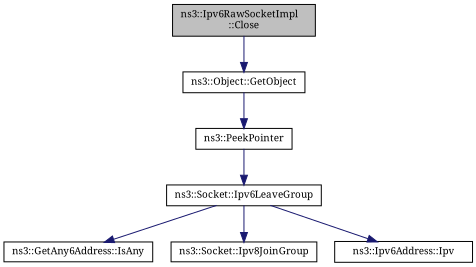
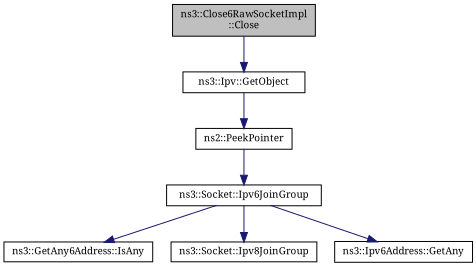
(244, 20) -> (244, 20)
(244, 82) -> (244, 82)
(244, 139) -> (244, 139)
(244, 195) -> (244, 195)
(404, 252) -> (404, 252)
